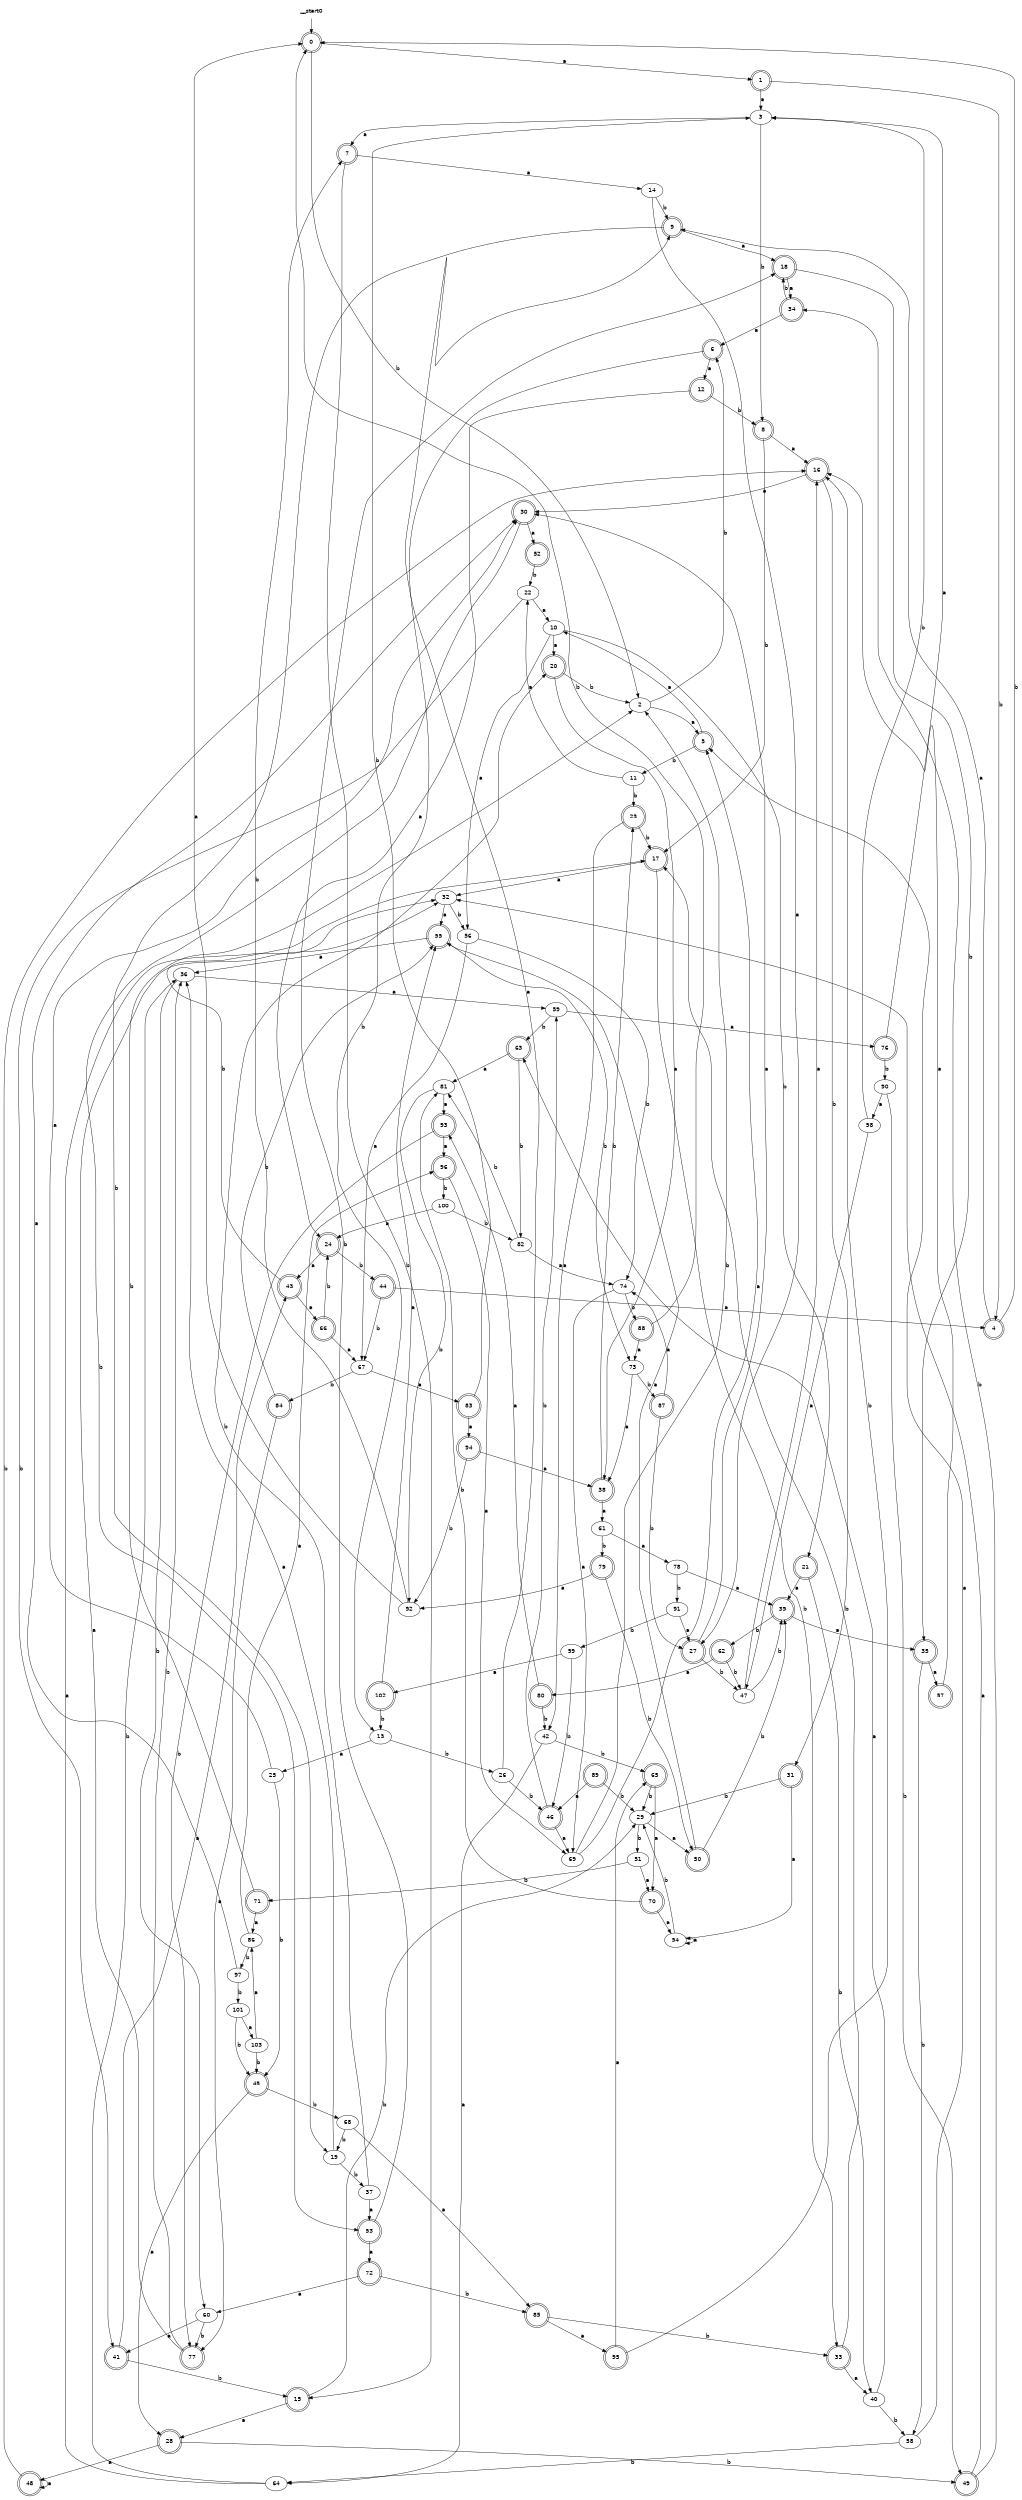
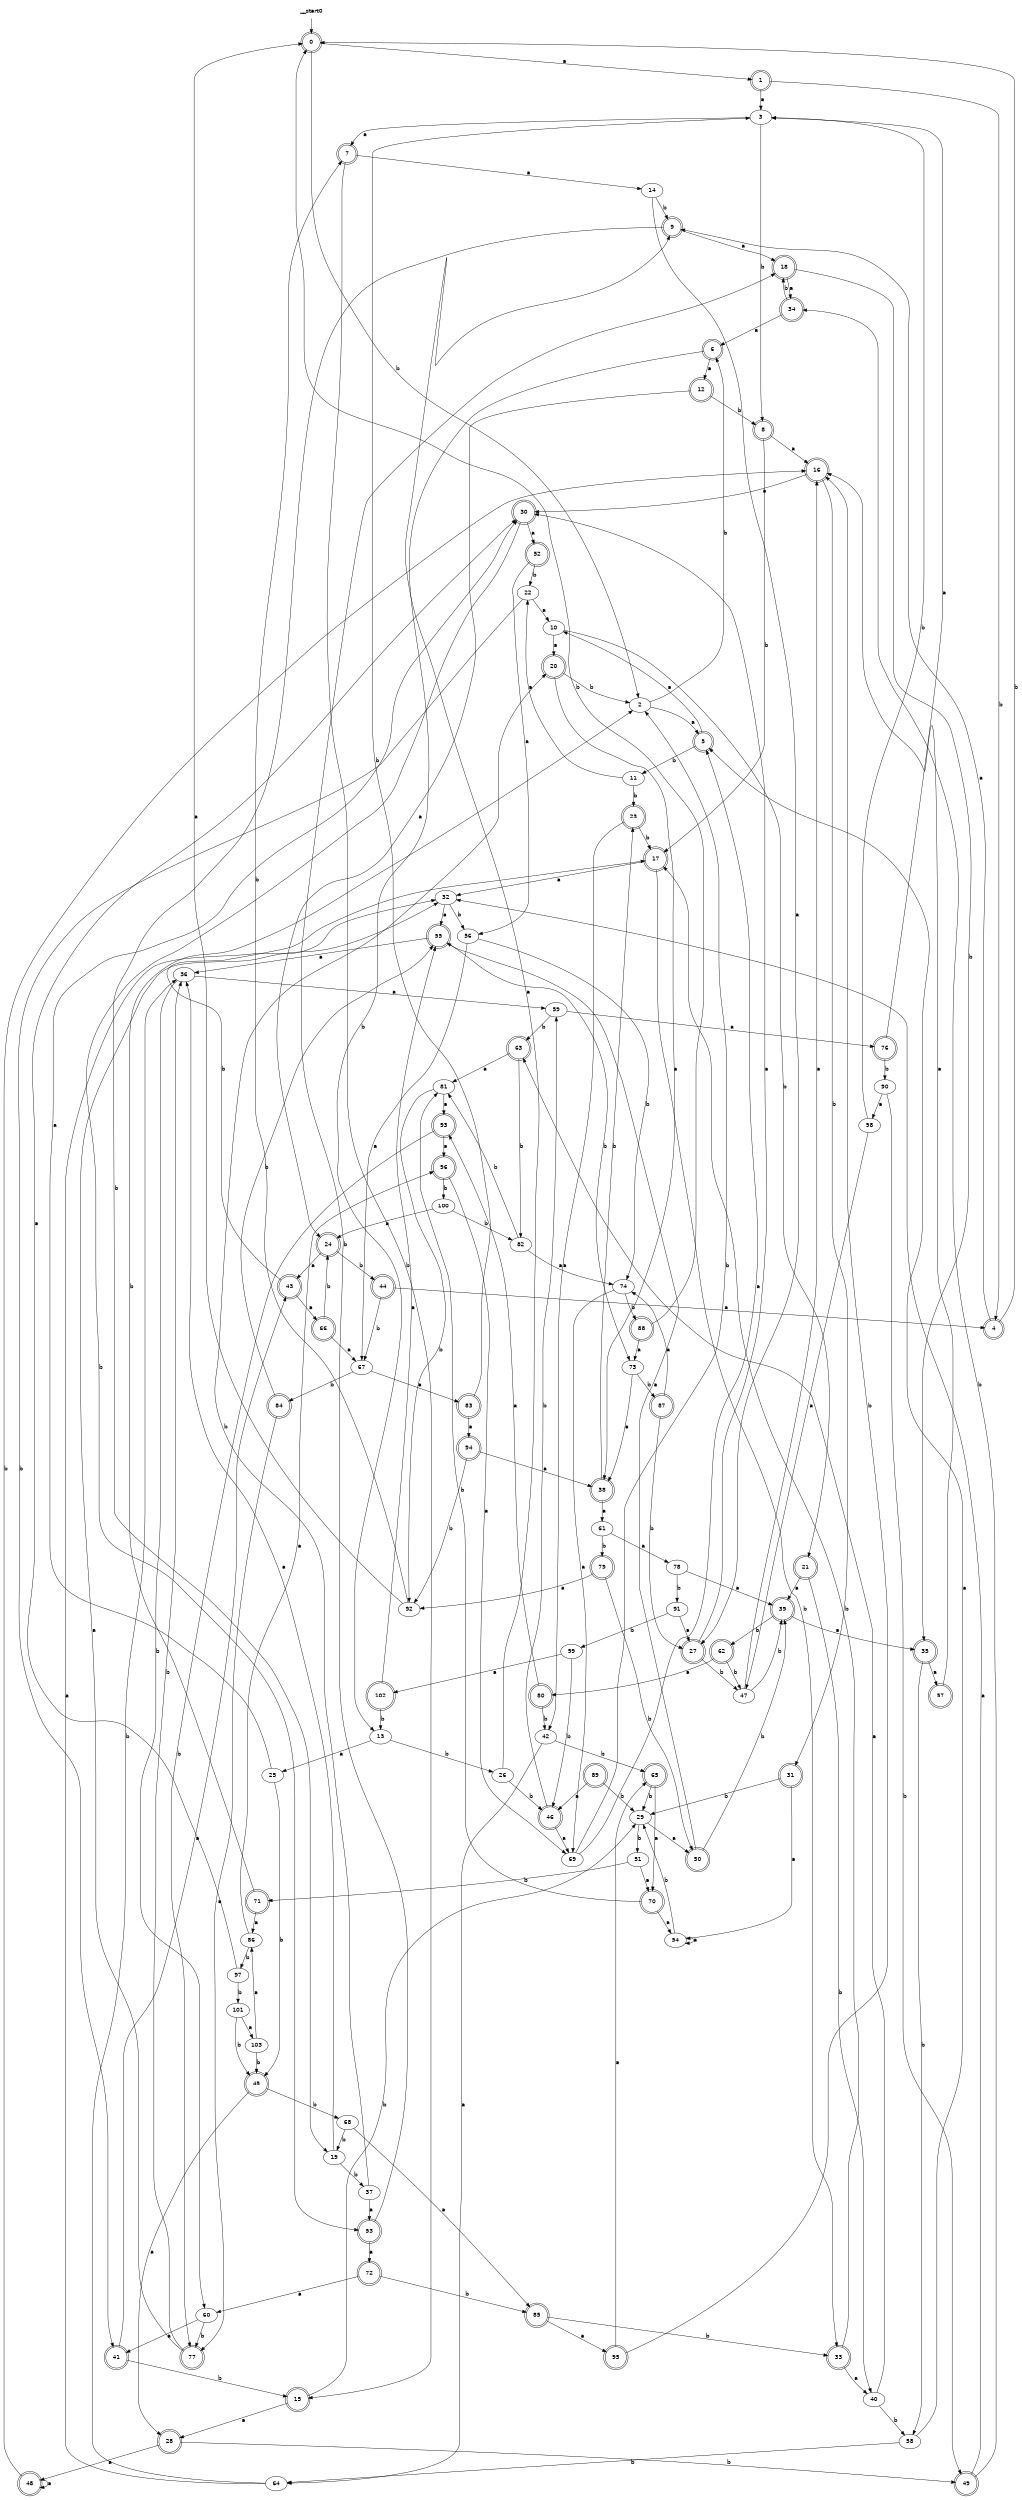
(479, 770) -> (526, 758)
